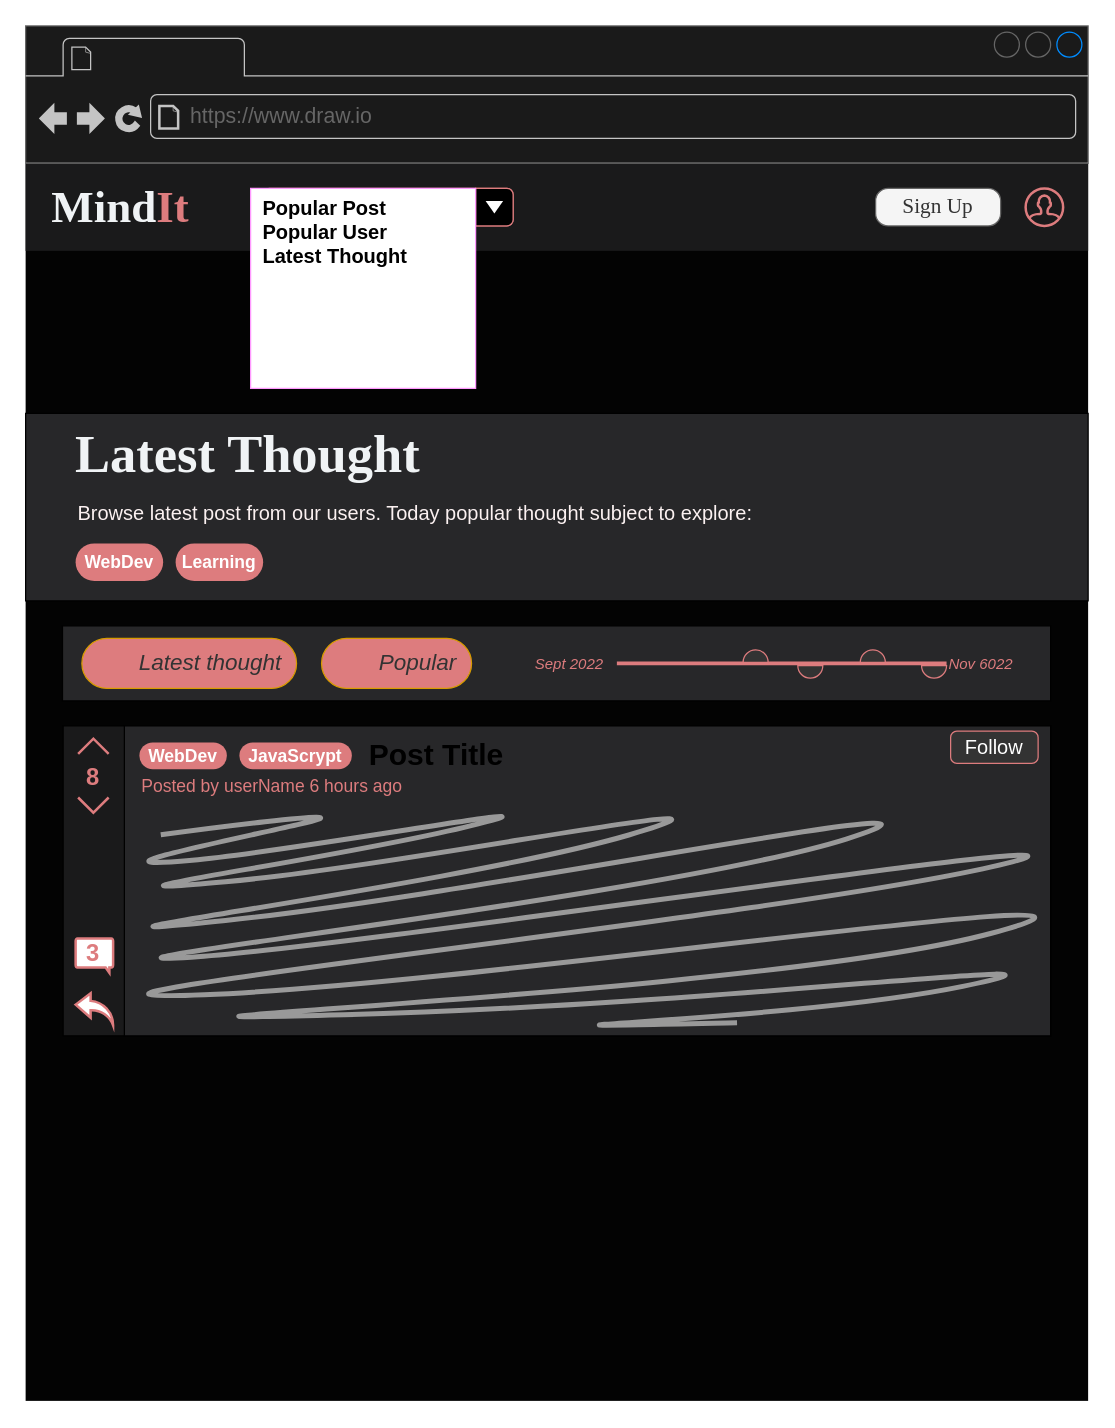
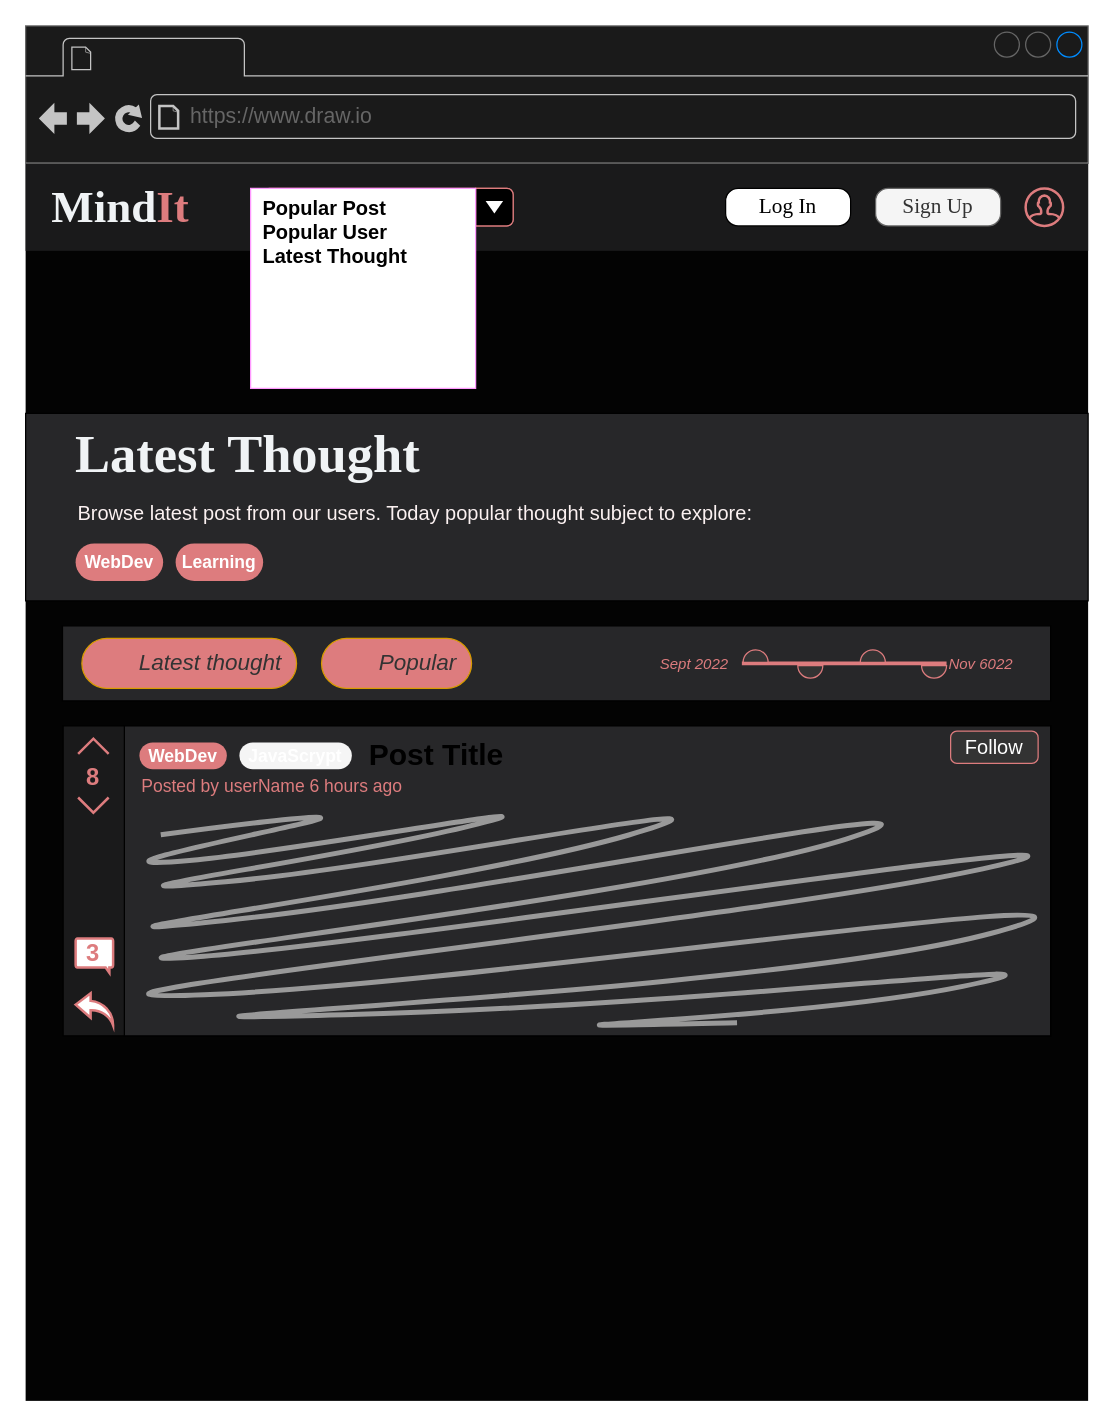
none -> (788, 207)
(575, 663) -> (700, 663)
(296, 756) -> (296, 756)
